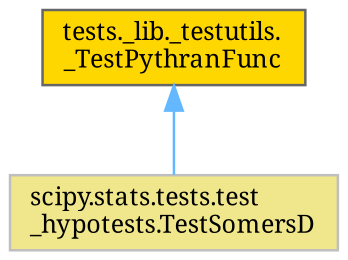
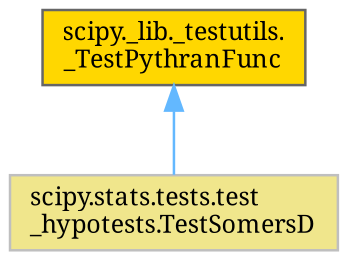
(174, 48) -> (174, 48)
